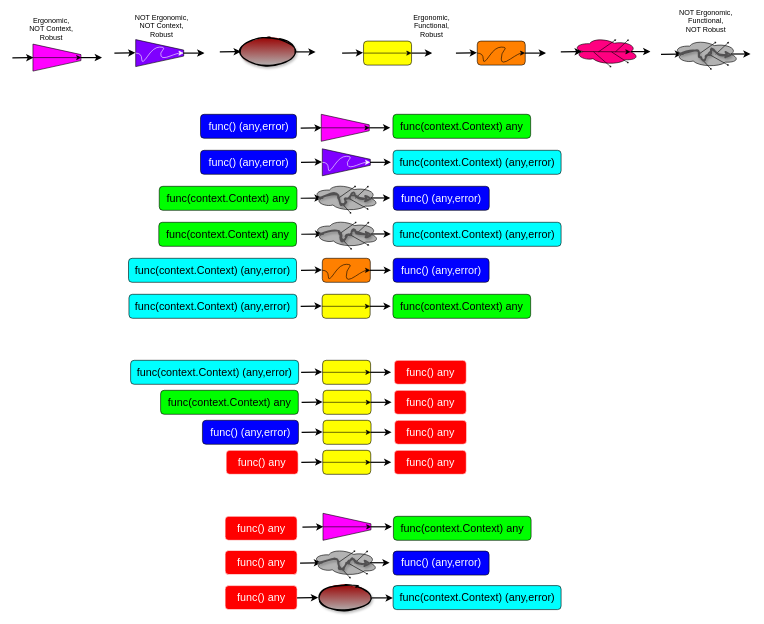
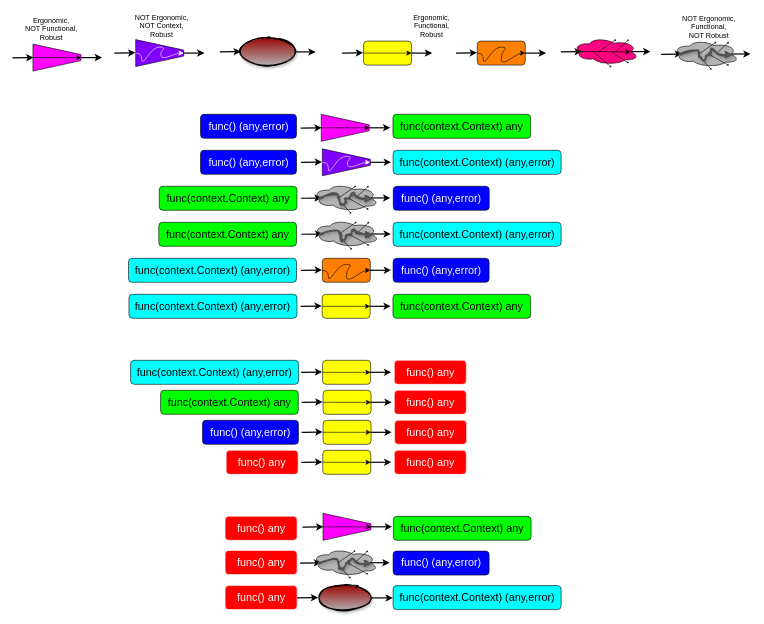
(706, 21) -> (709, 27)
(51, 29) -> (51, 29)
